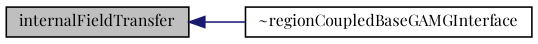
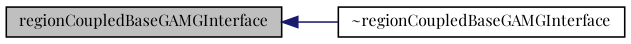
(98, 22) -> (144, 22)
